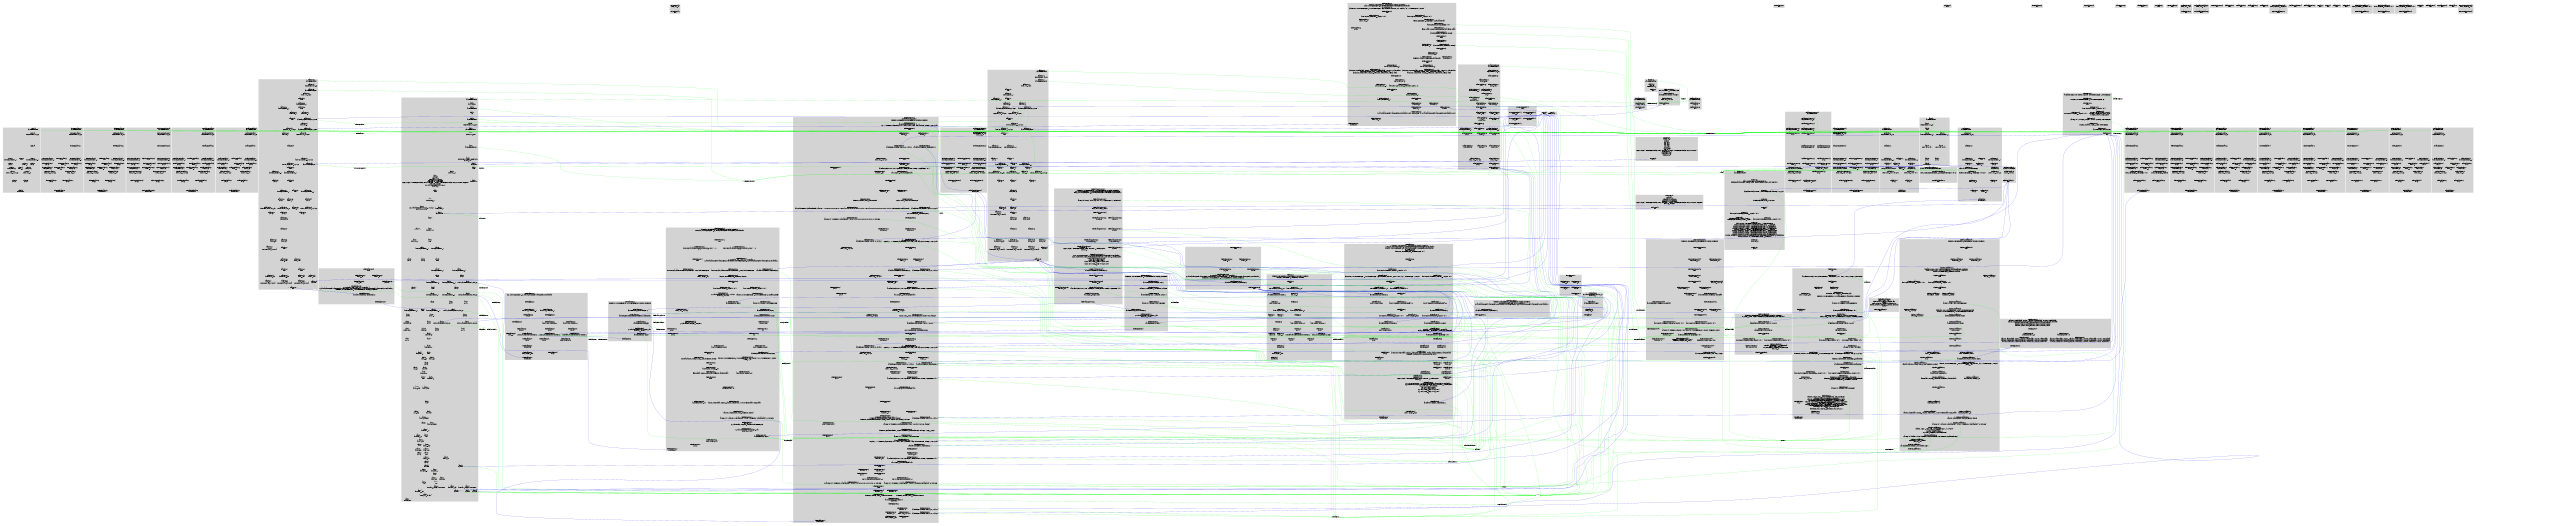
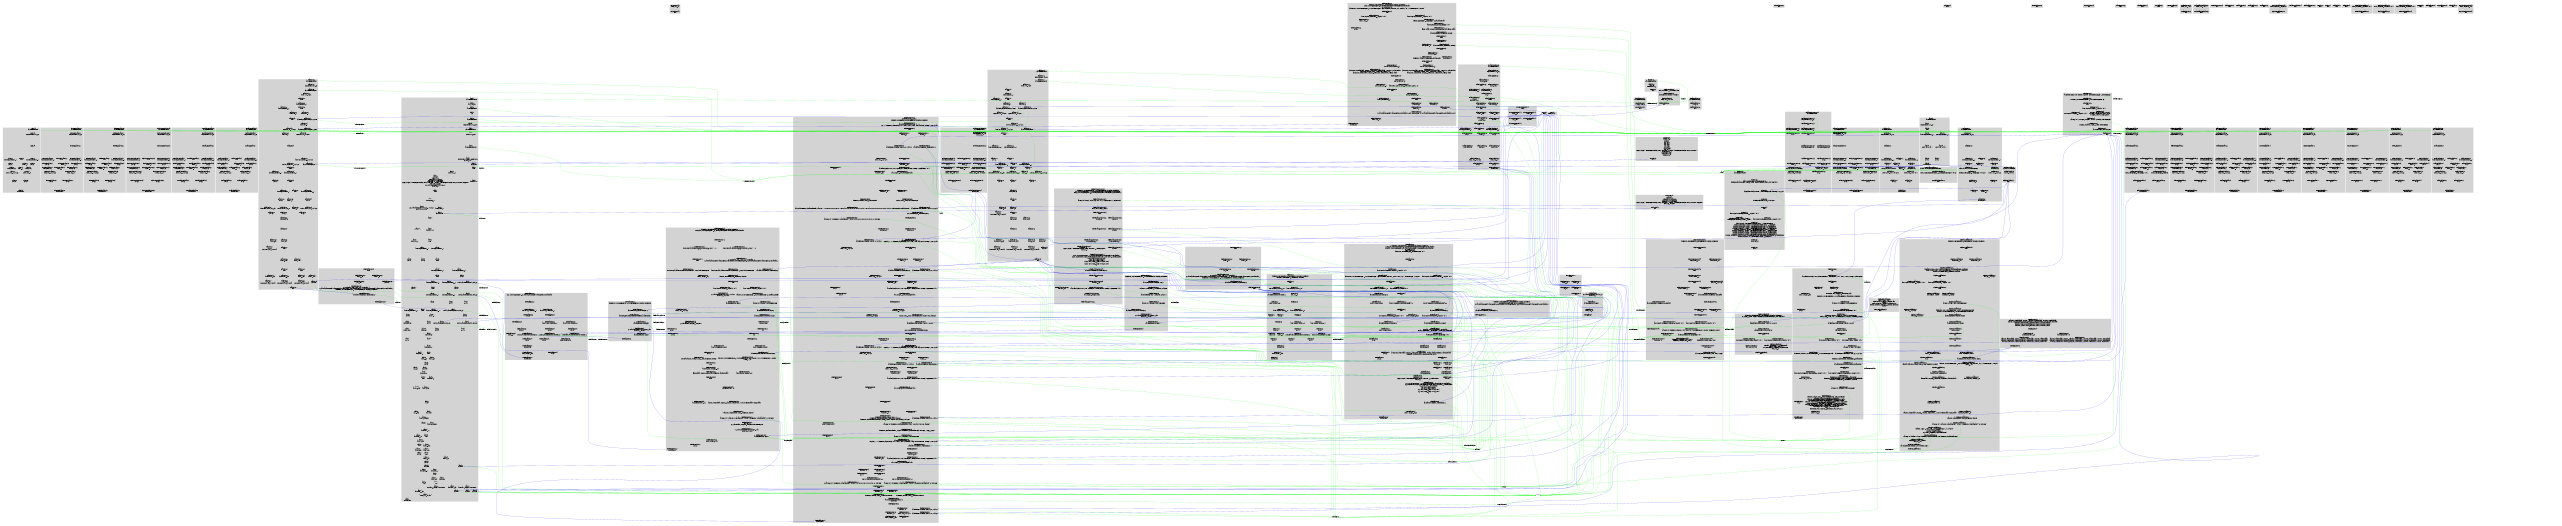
none -> (398, 303)
